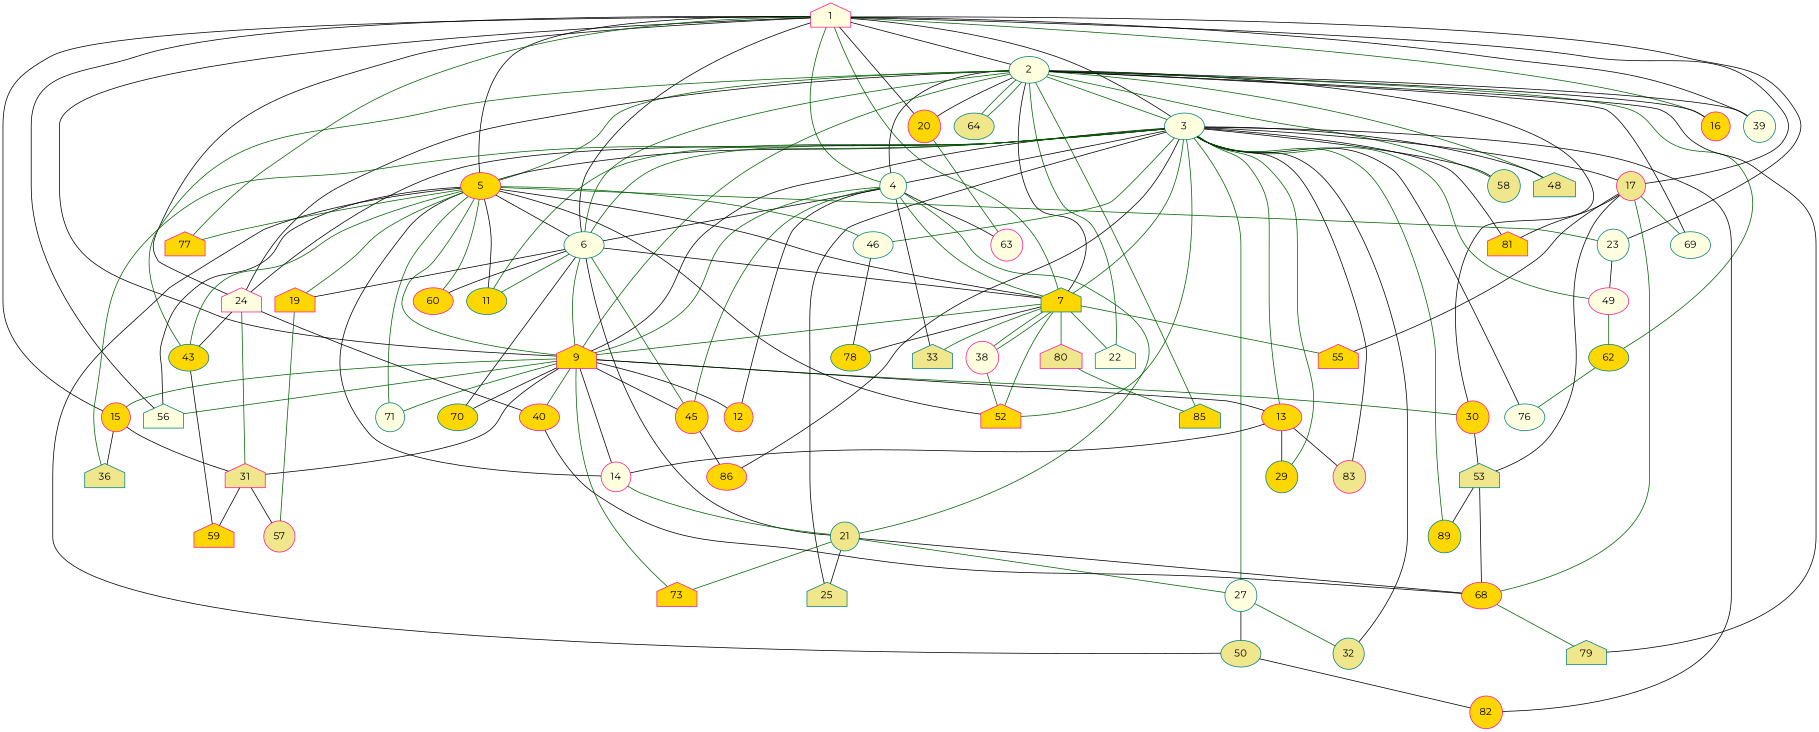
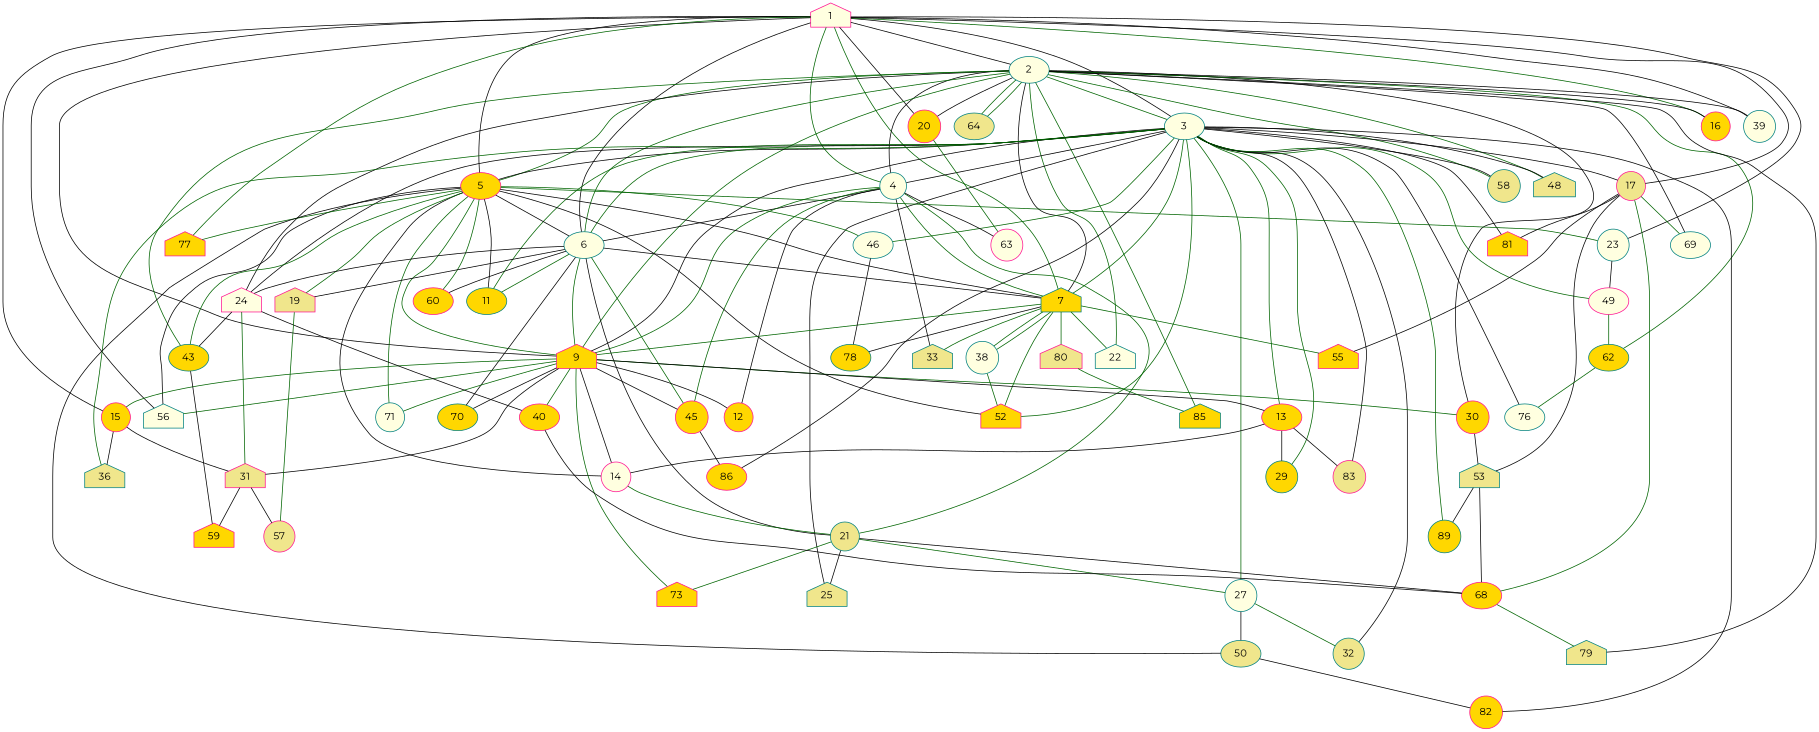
(397, 60) -> (400, 261)
(295, 301) -> (295, 301)
(982, 358) -> (982, 358)
